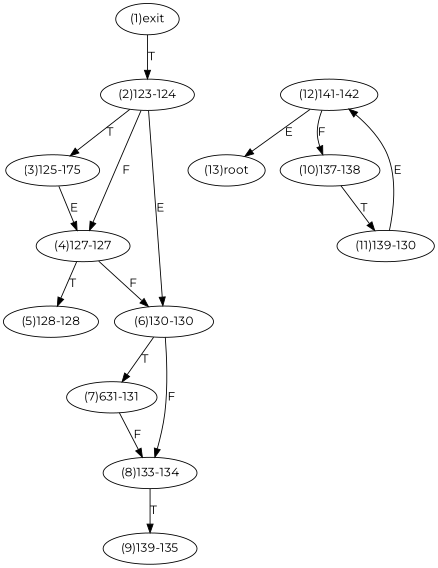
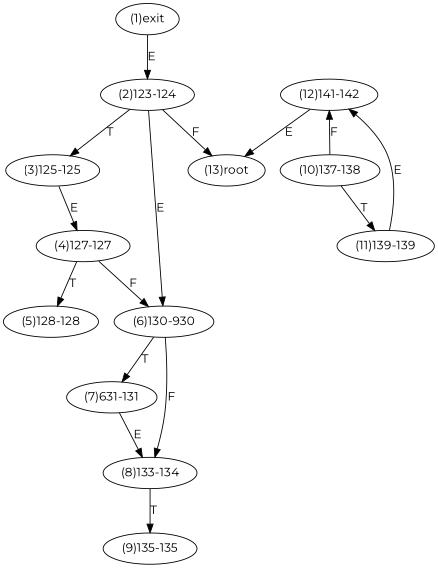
(152, 57) -> (152, 57)
(317, 128) -> (330, 137)
(117, 166) -> (184, 130)
(53, 170) -> (53, 170)
(386, 246) -> (386, 246)
(164, 322) -> (164, 322)
(138, 435) -> (138, 435)
(150, 549) -> (150, 549)
